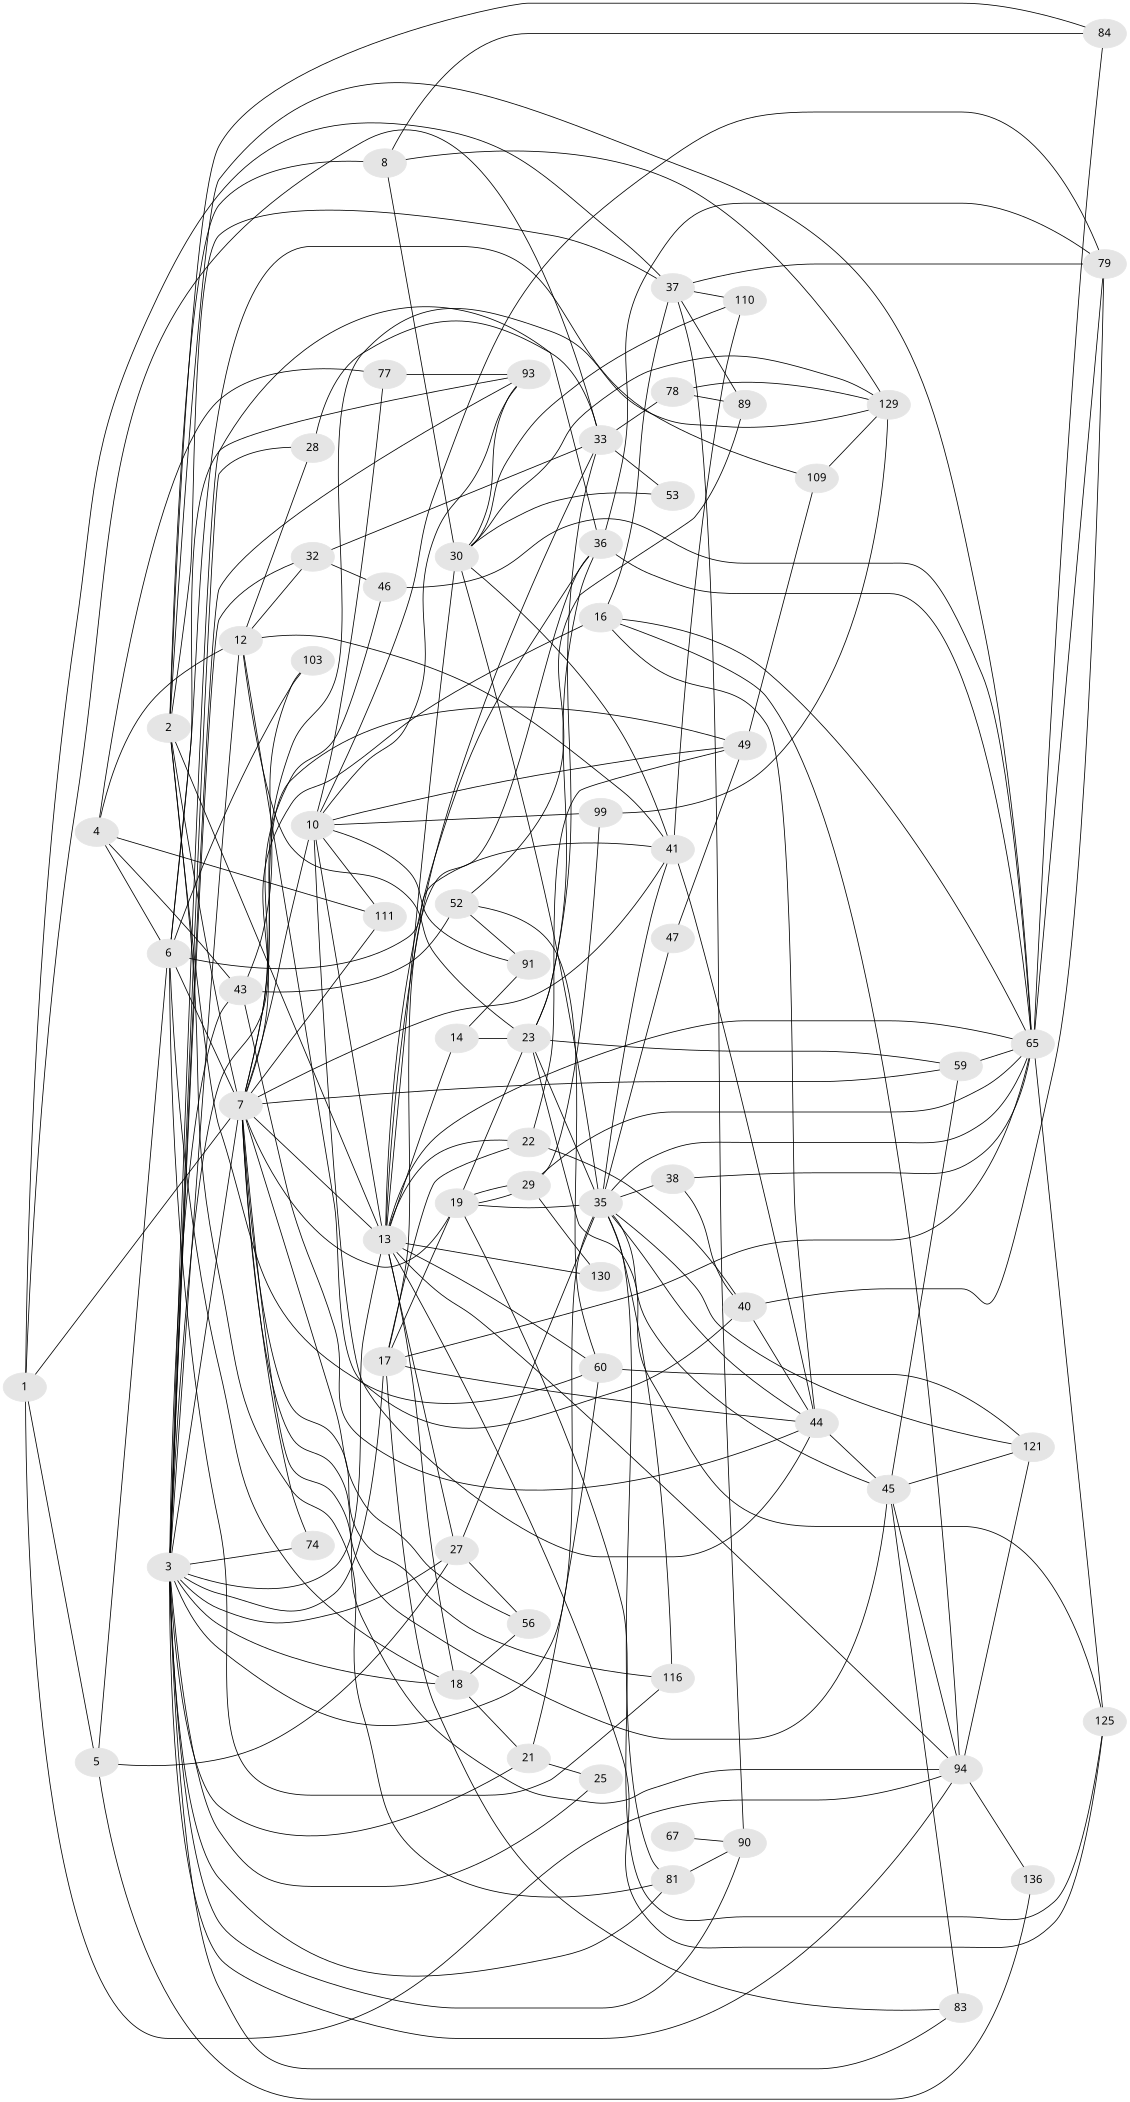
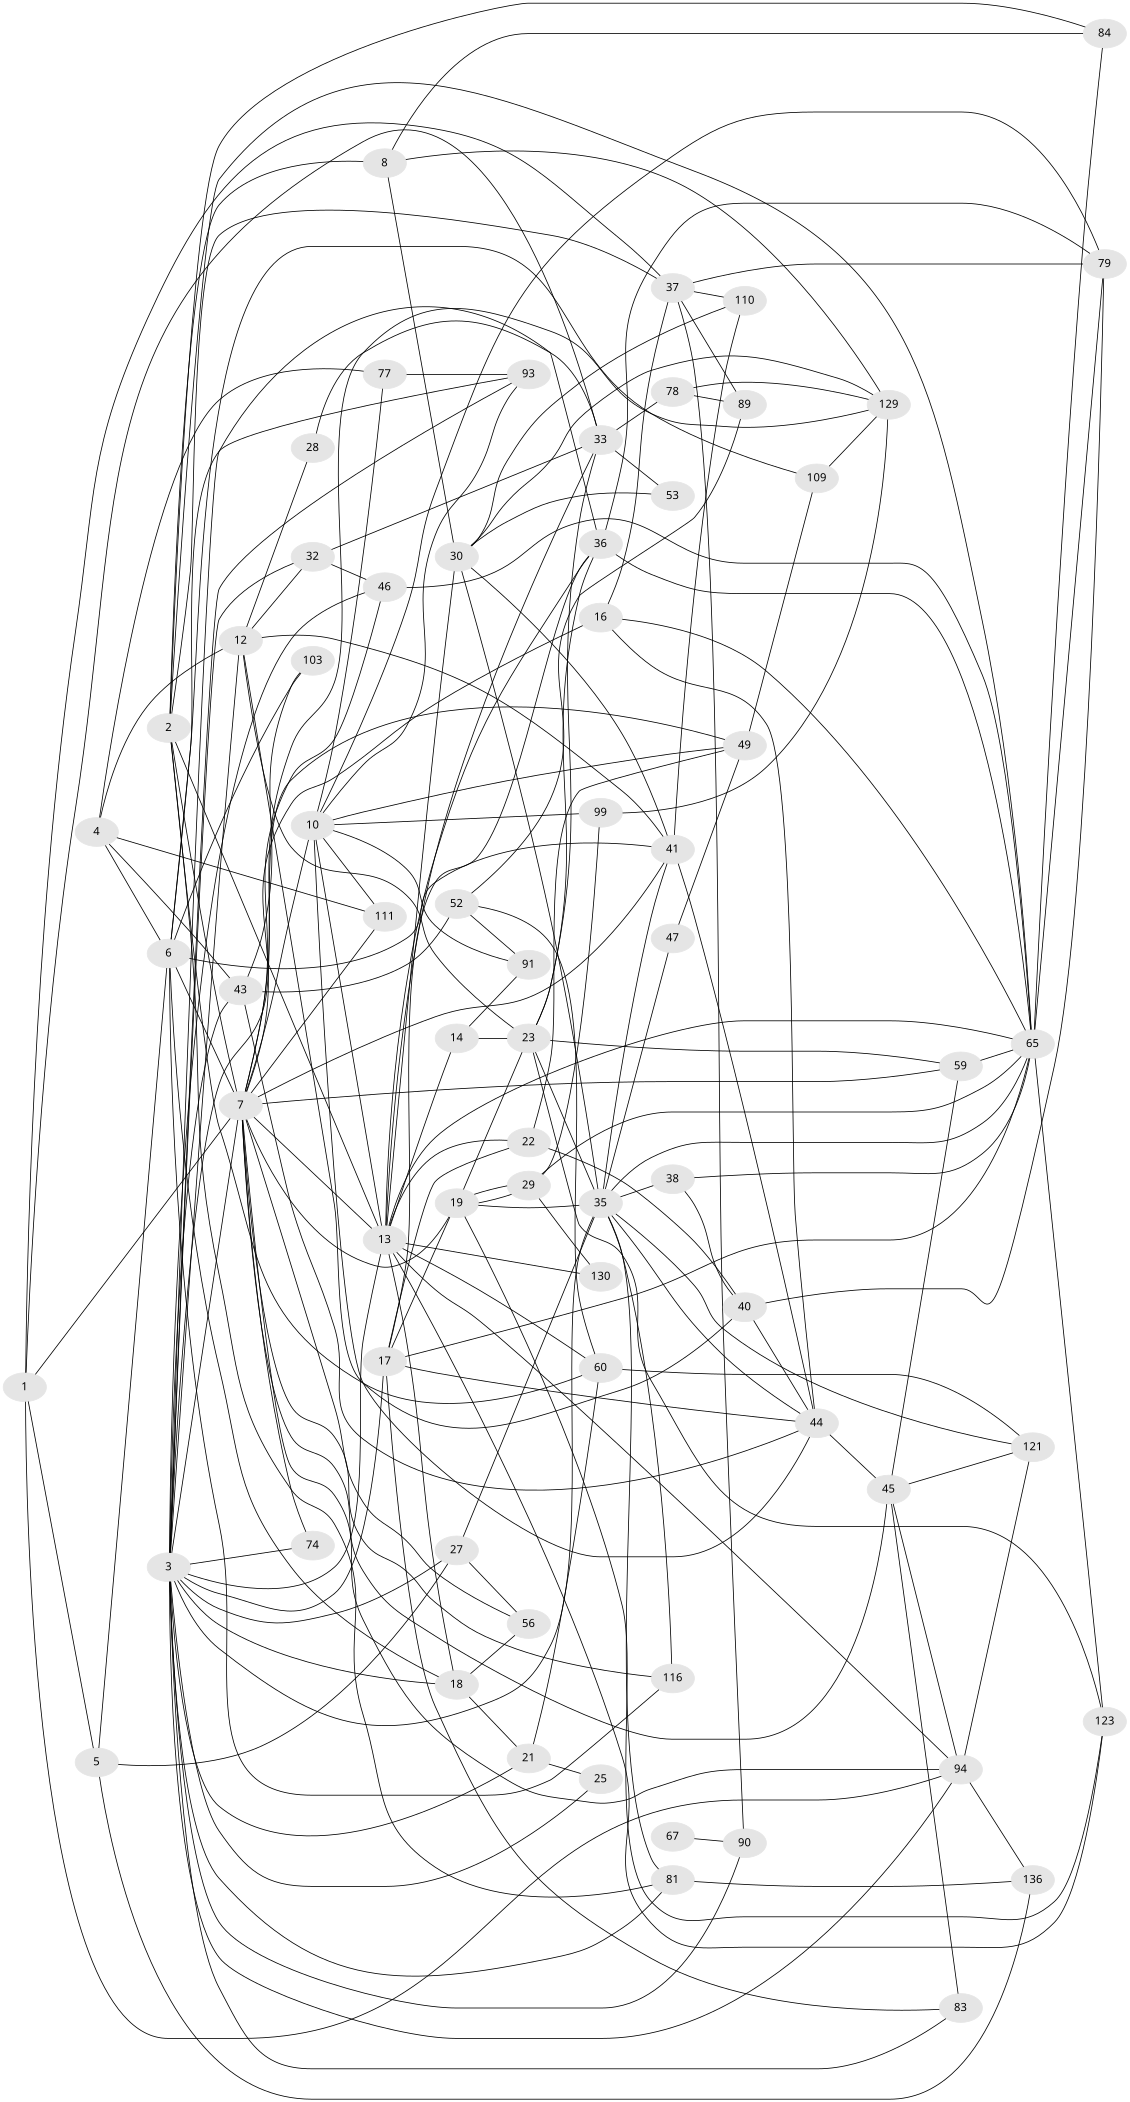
(493, 466) -> none
(193, 974) -> (203, 969)
(894, 1135) -> none
(700, 1385) -> none
(421, 1395) -> none
(1105, 1722) -> (1105, 1722)
(709, 1862) -> (853, 1886)
